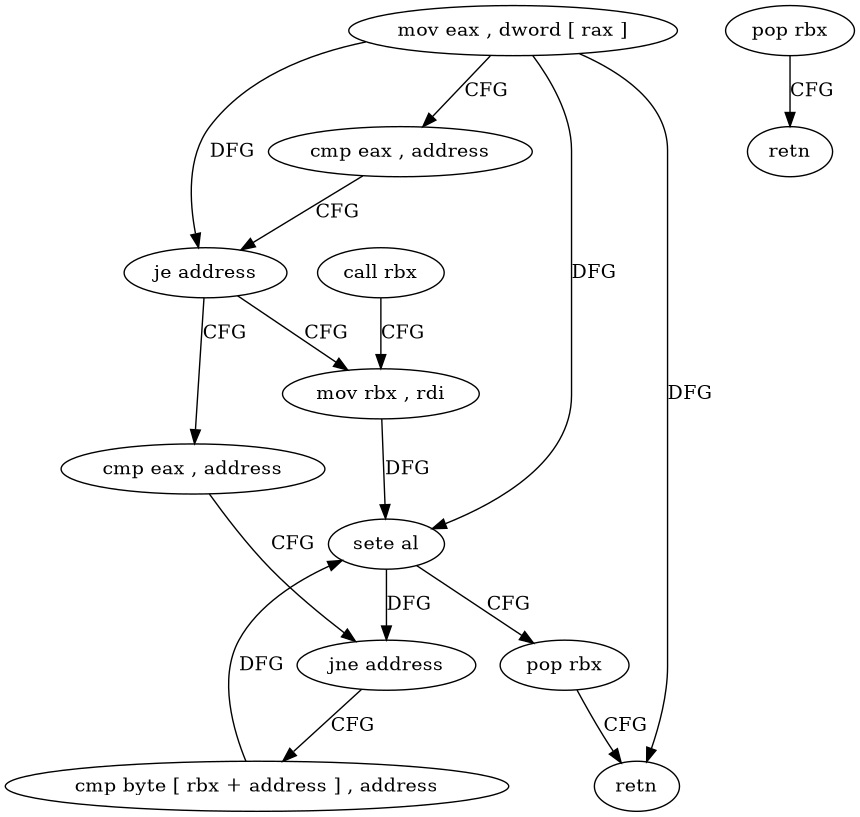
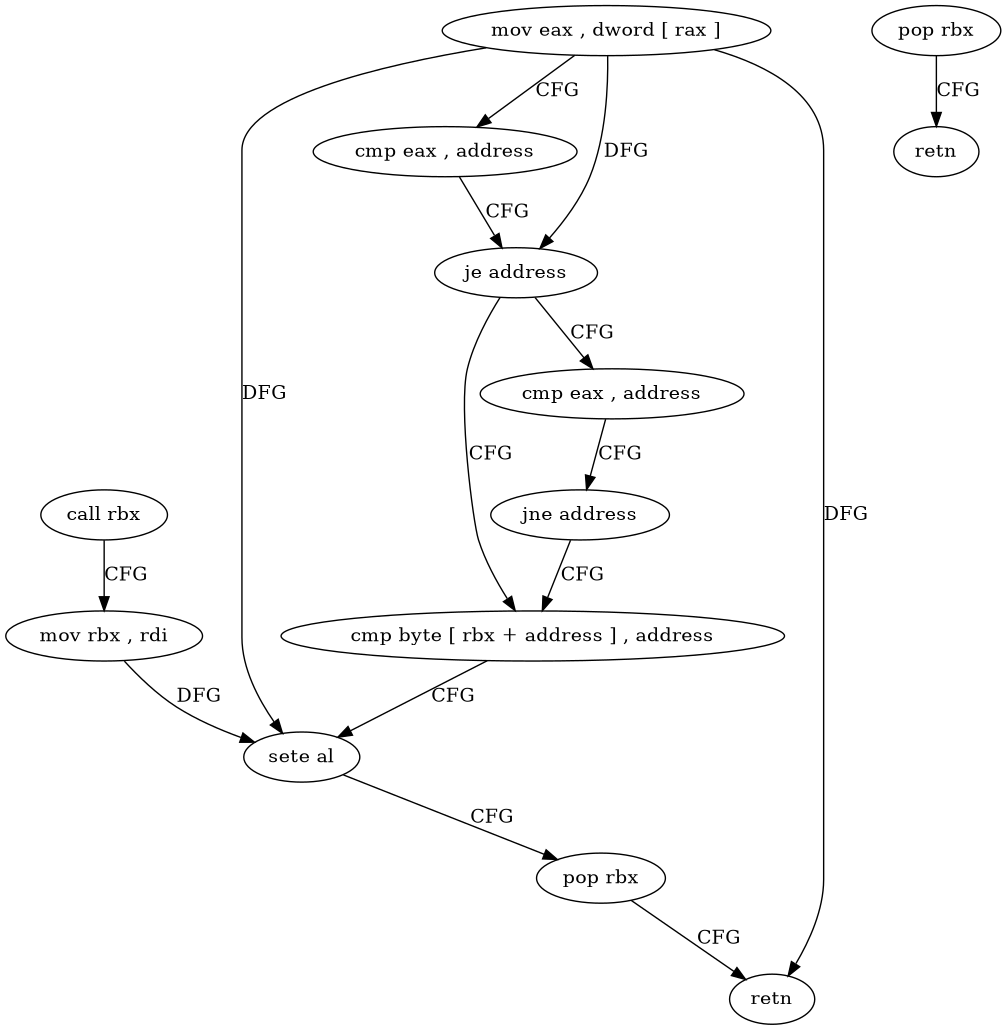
(287, 329) -> (466, 448)
(386, 598) -> none
(262, 665) -> (453, 697)
